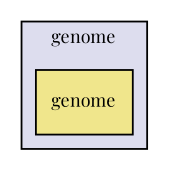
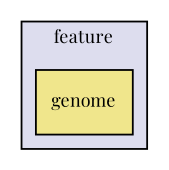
(84, 39) -> (84, 39)
